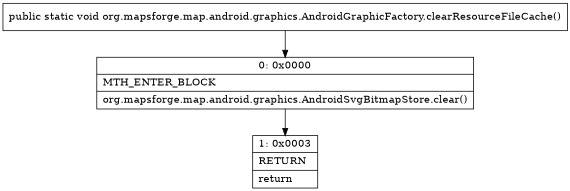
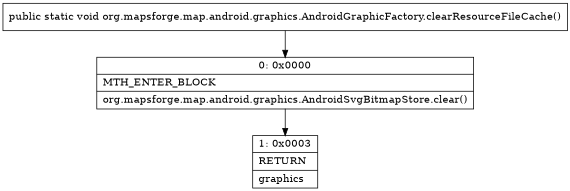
(276, 179) -> (282, 179)
